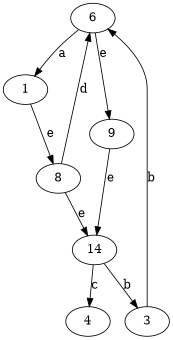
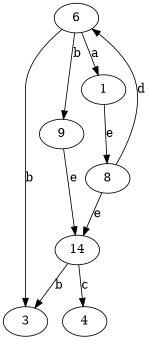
(103, 54) -> (77, 54)
(147, 165) -> (25, 158)
